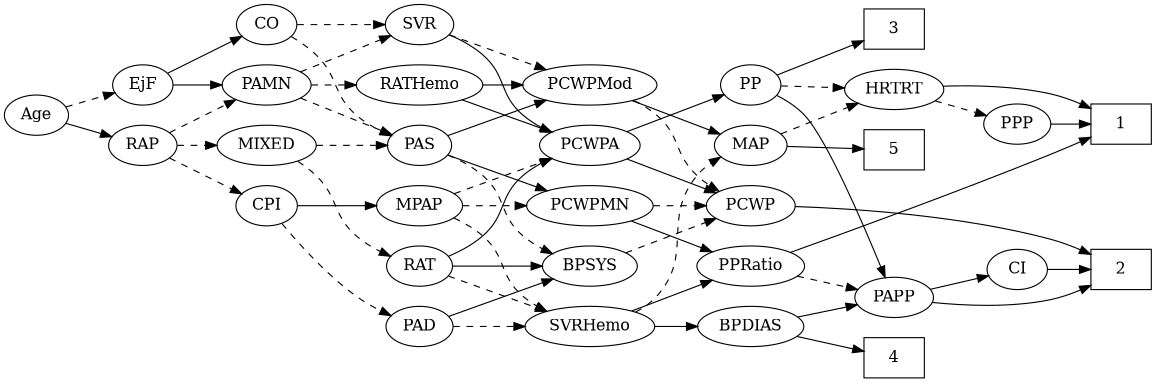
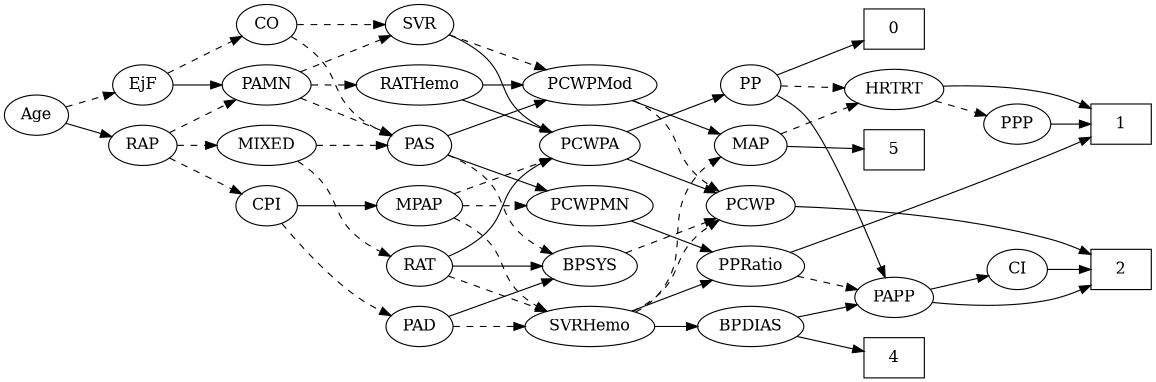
(894, 29) -> (894, 29)
(200, 57) -> (200, 57)
(674, 206) -> (683, 253)
